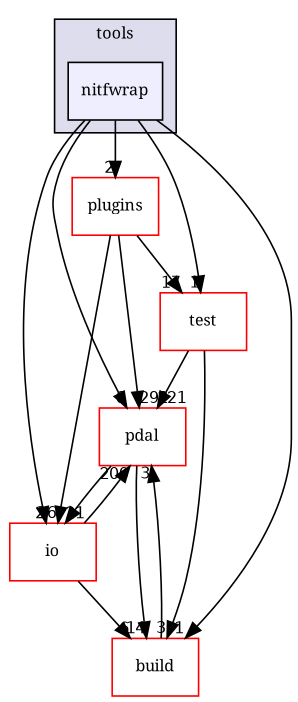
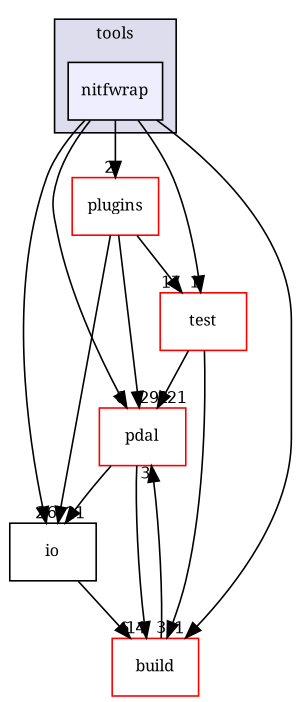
(103, 502) -> none
(53, 552) -> (53, 552)
